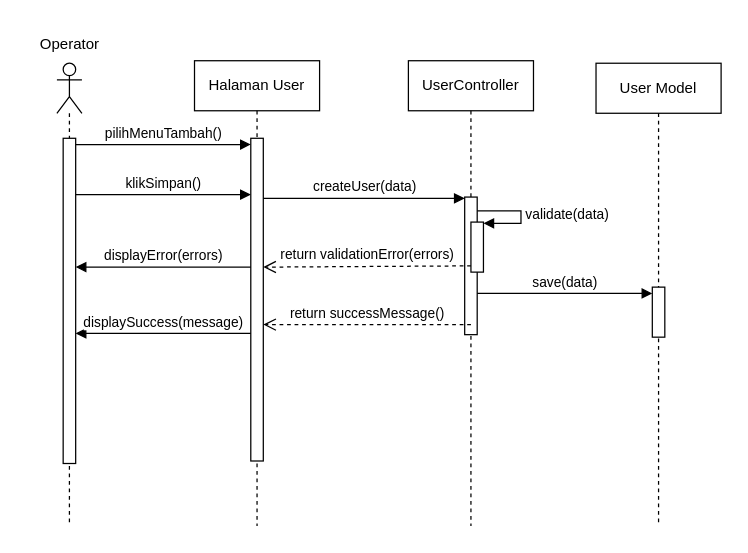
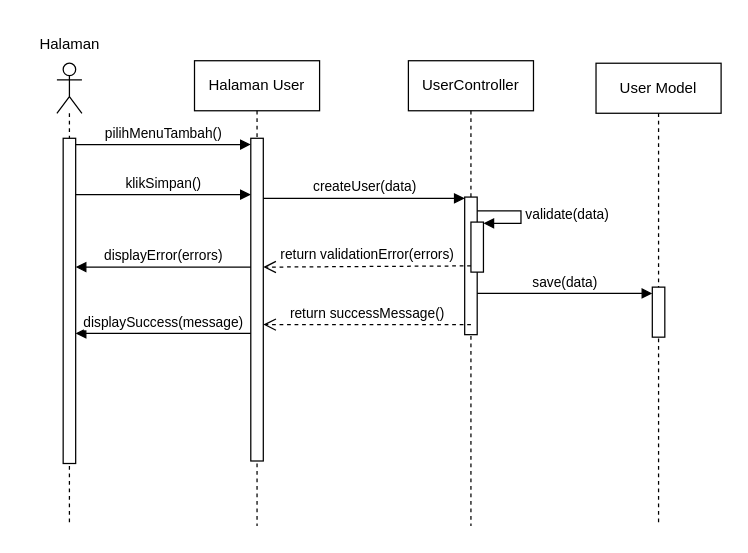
(70, 44) -> (70, 44)
